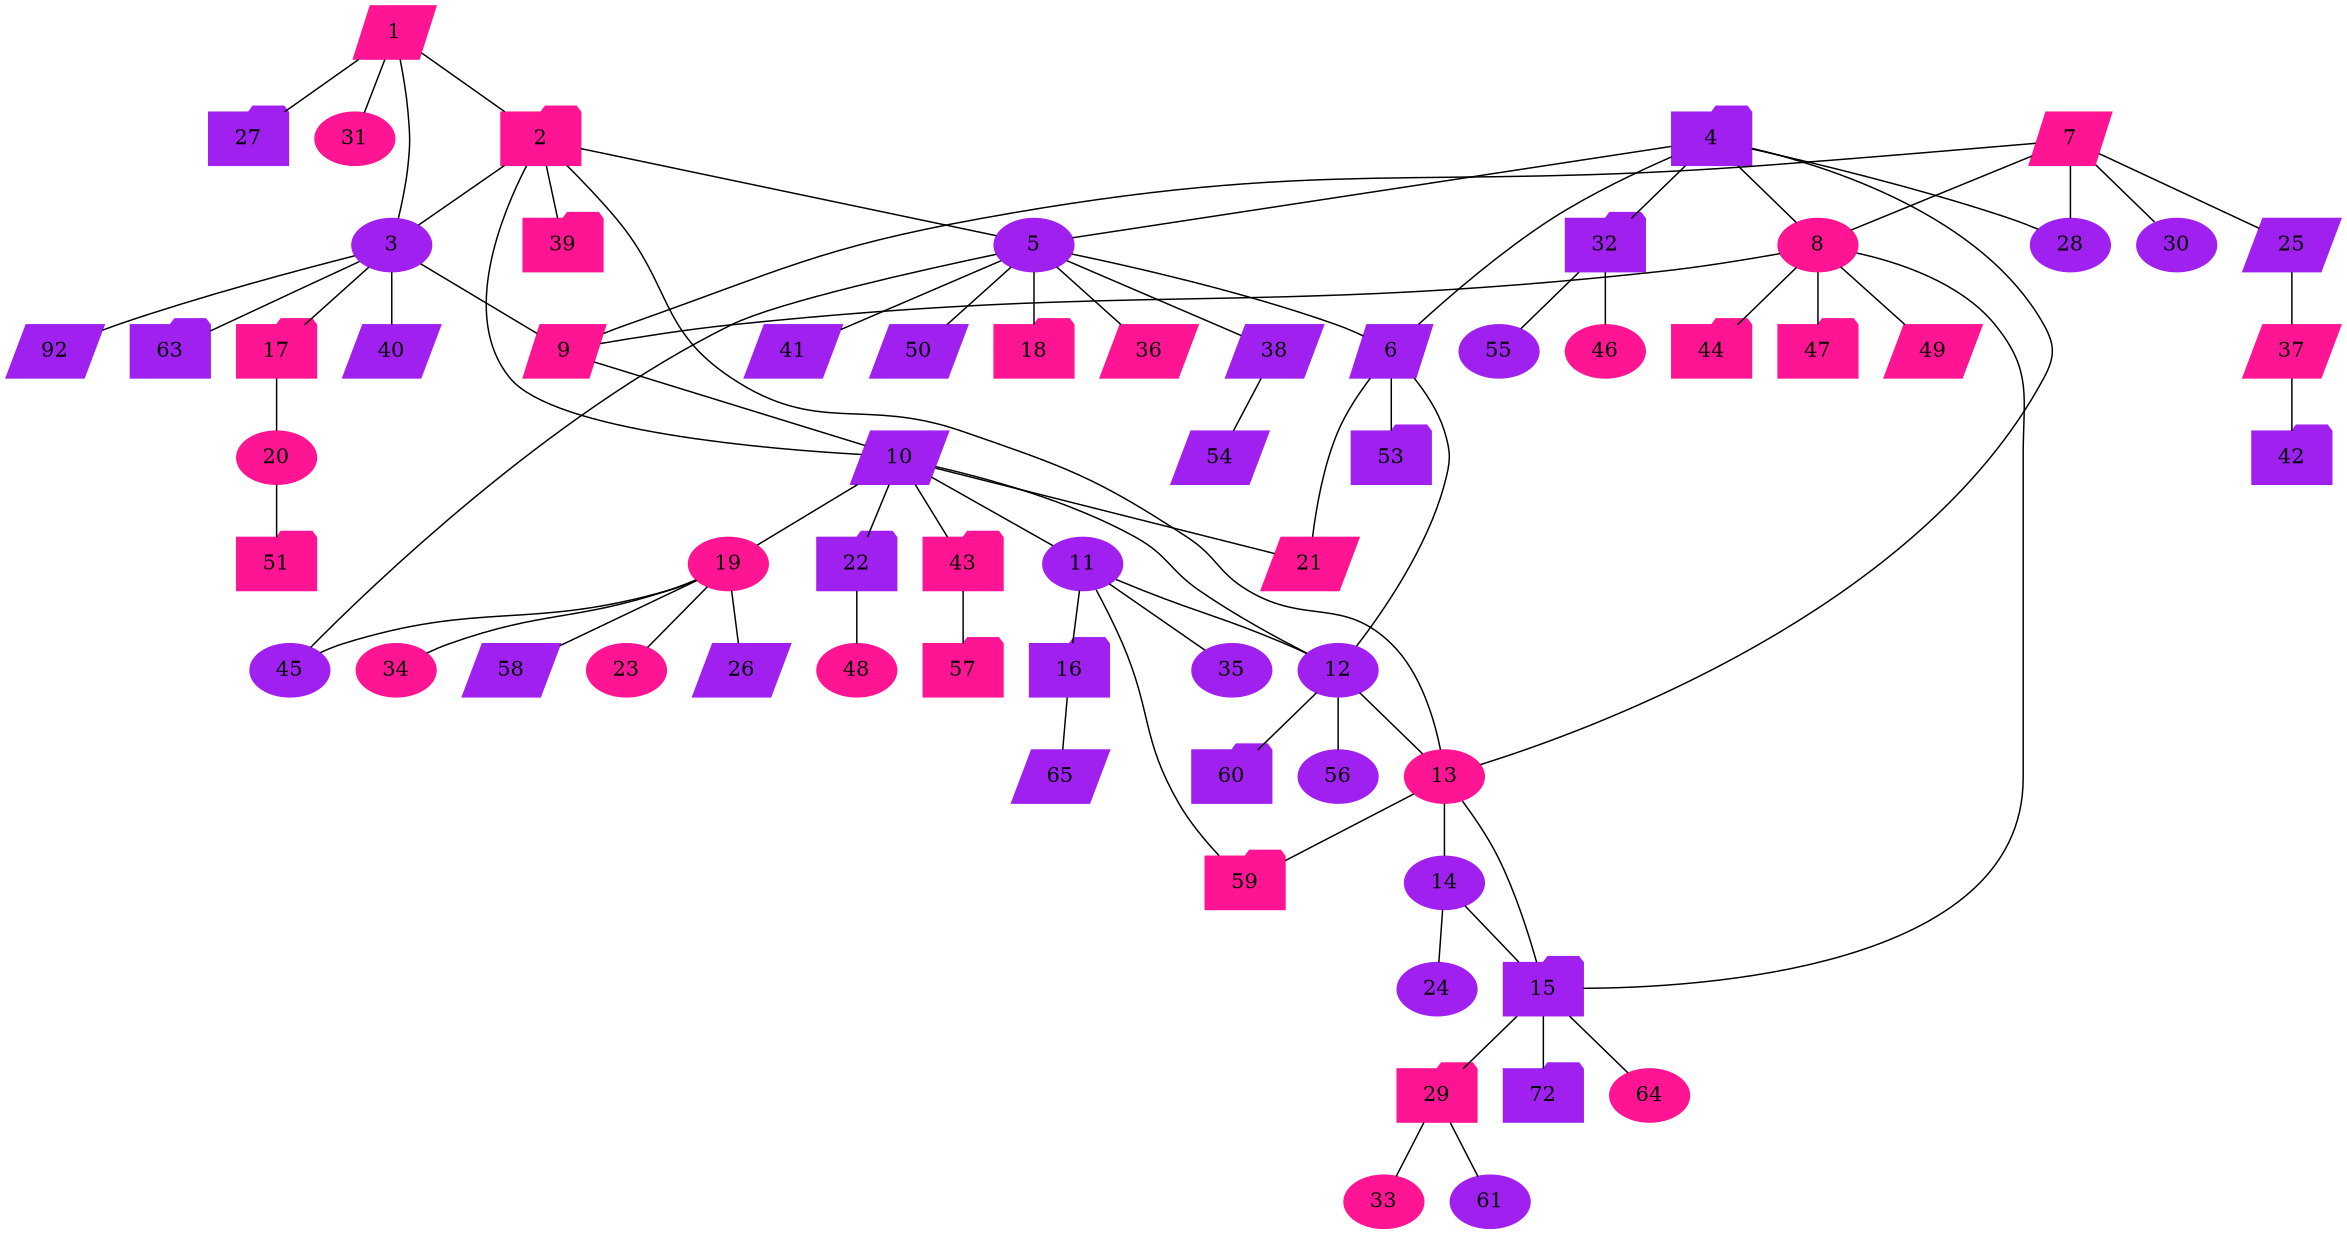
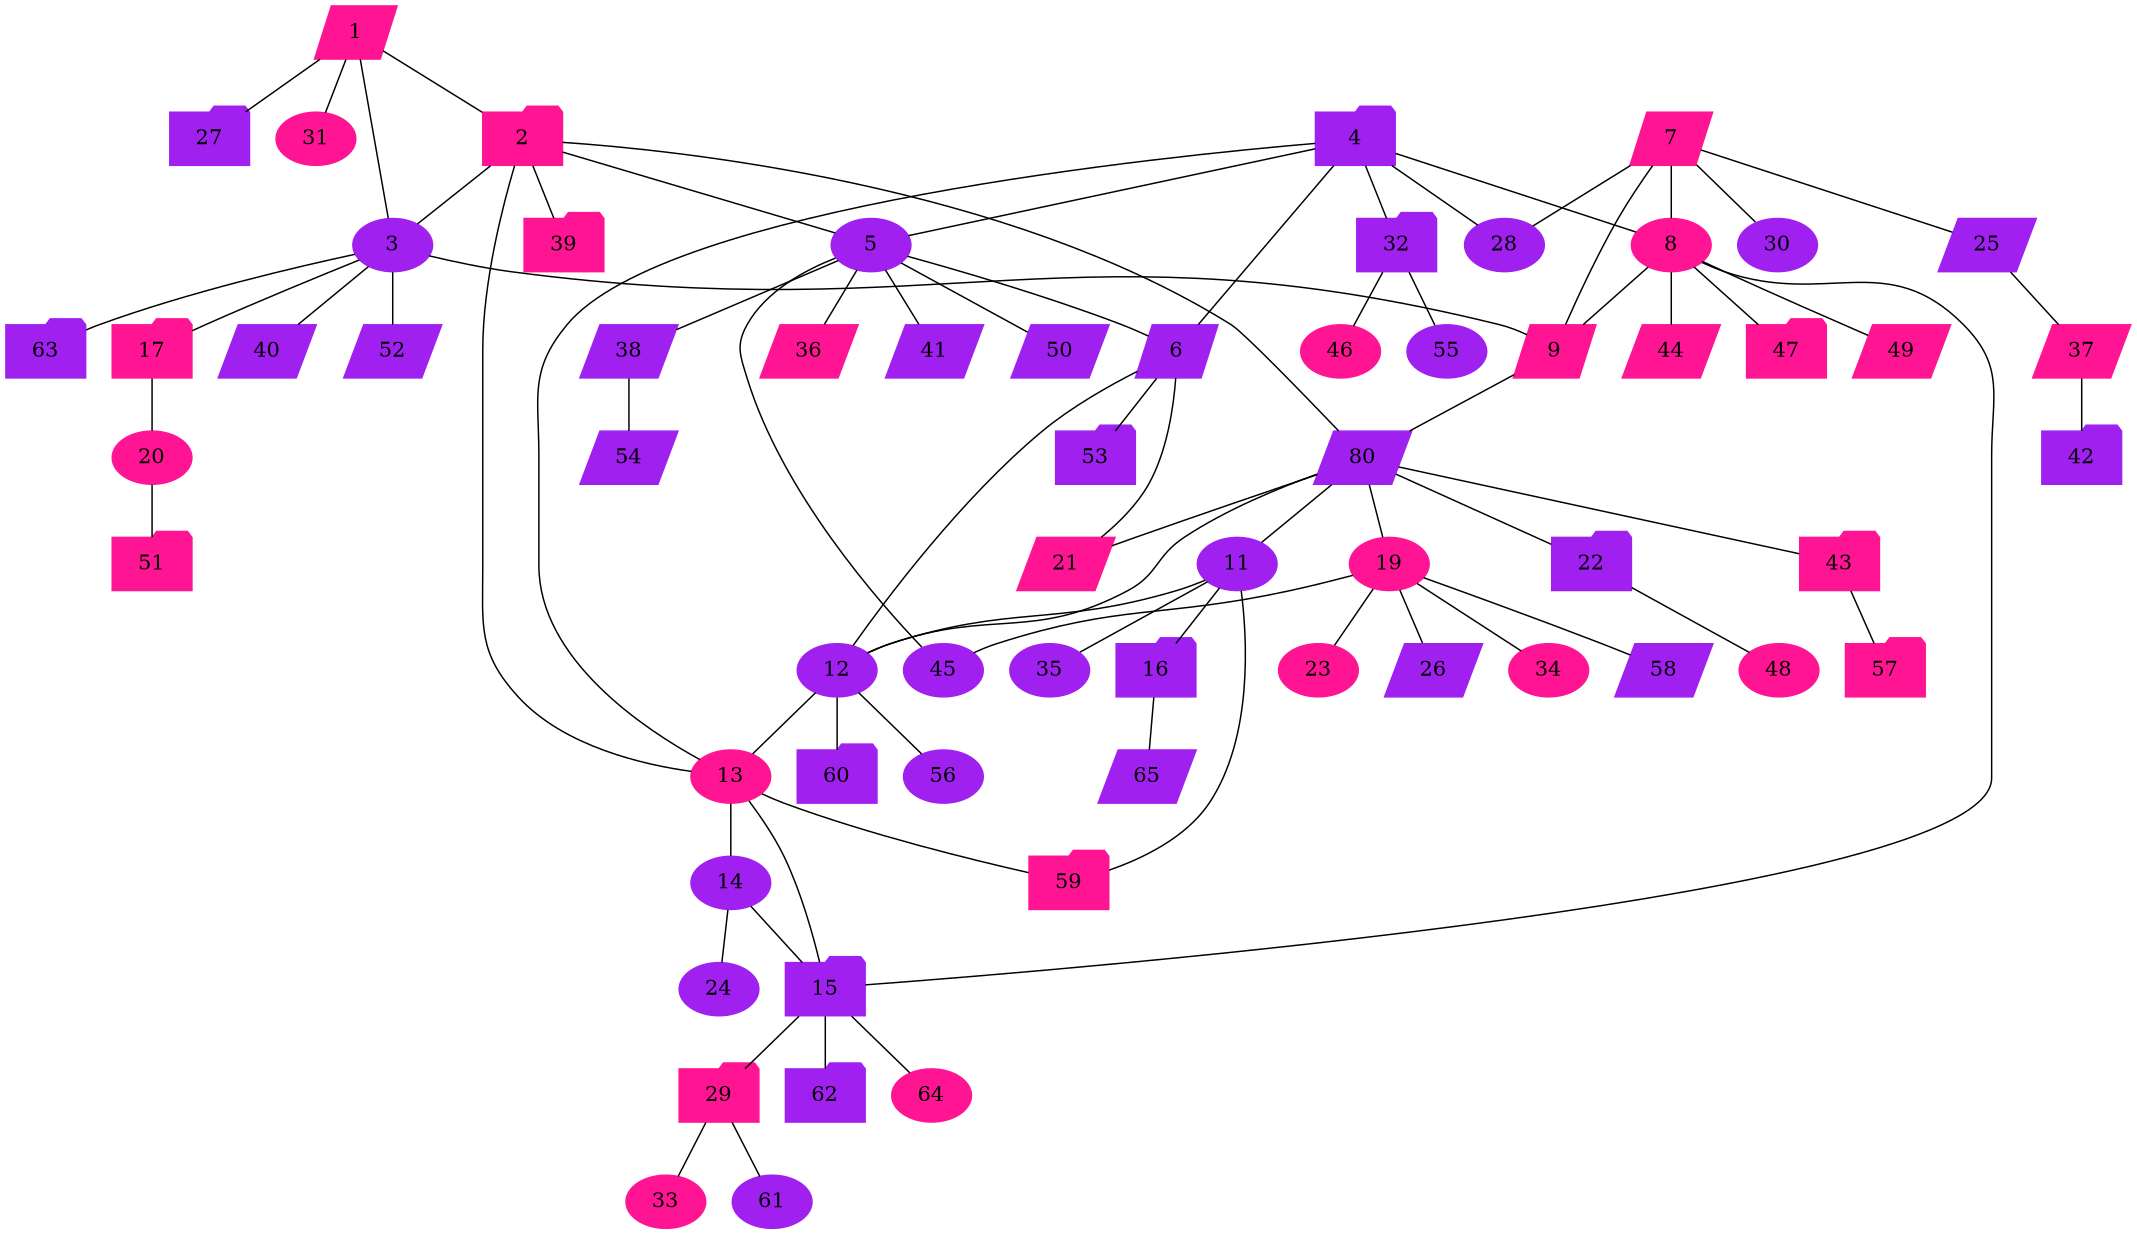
(55, 351) -> (393, 351)
(1034, 351) -> none
(1712, 351) -> (1671, 351)
(900, 458) -> (1363, 458)
(1543, 1095) -> (825, 1095)
